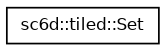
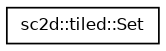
(83, 26) -> (83, 26)
